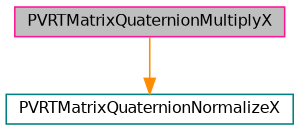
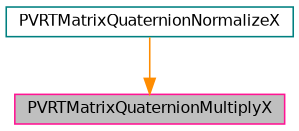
(150, 58) -> (150, 58)
